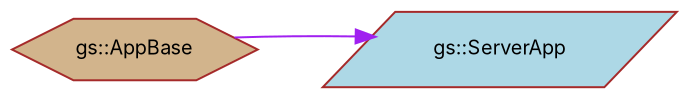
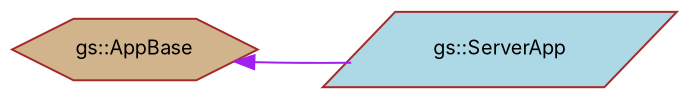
(295, 36) -> (303, 63)
